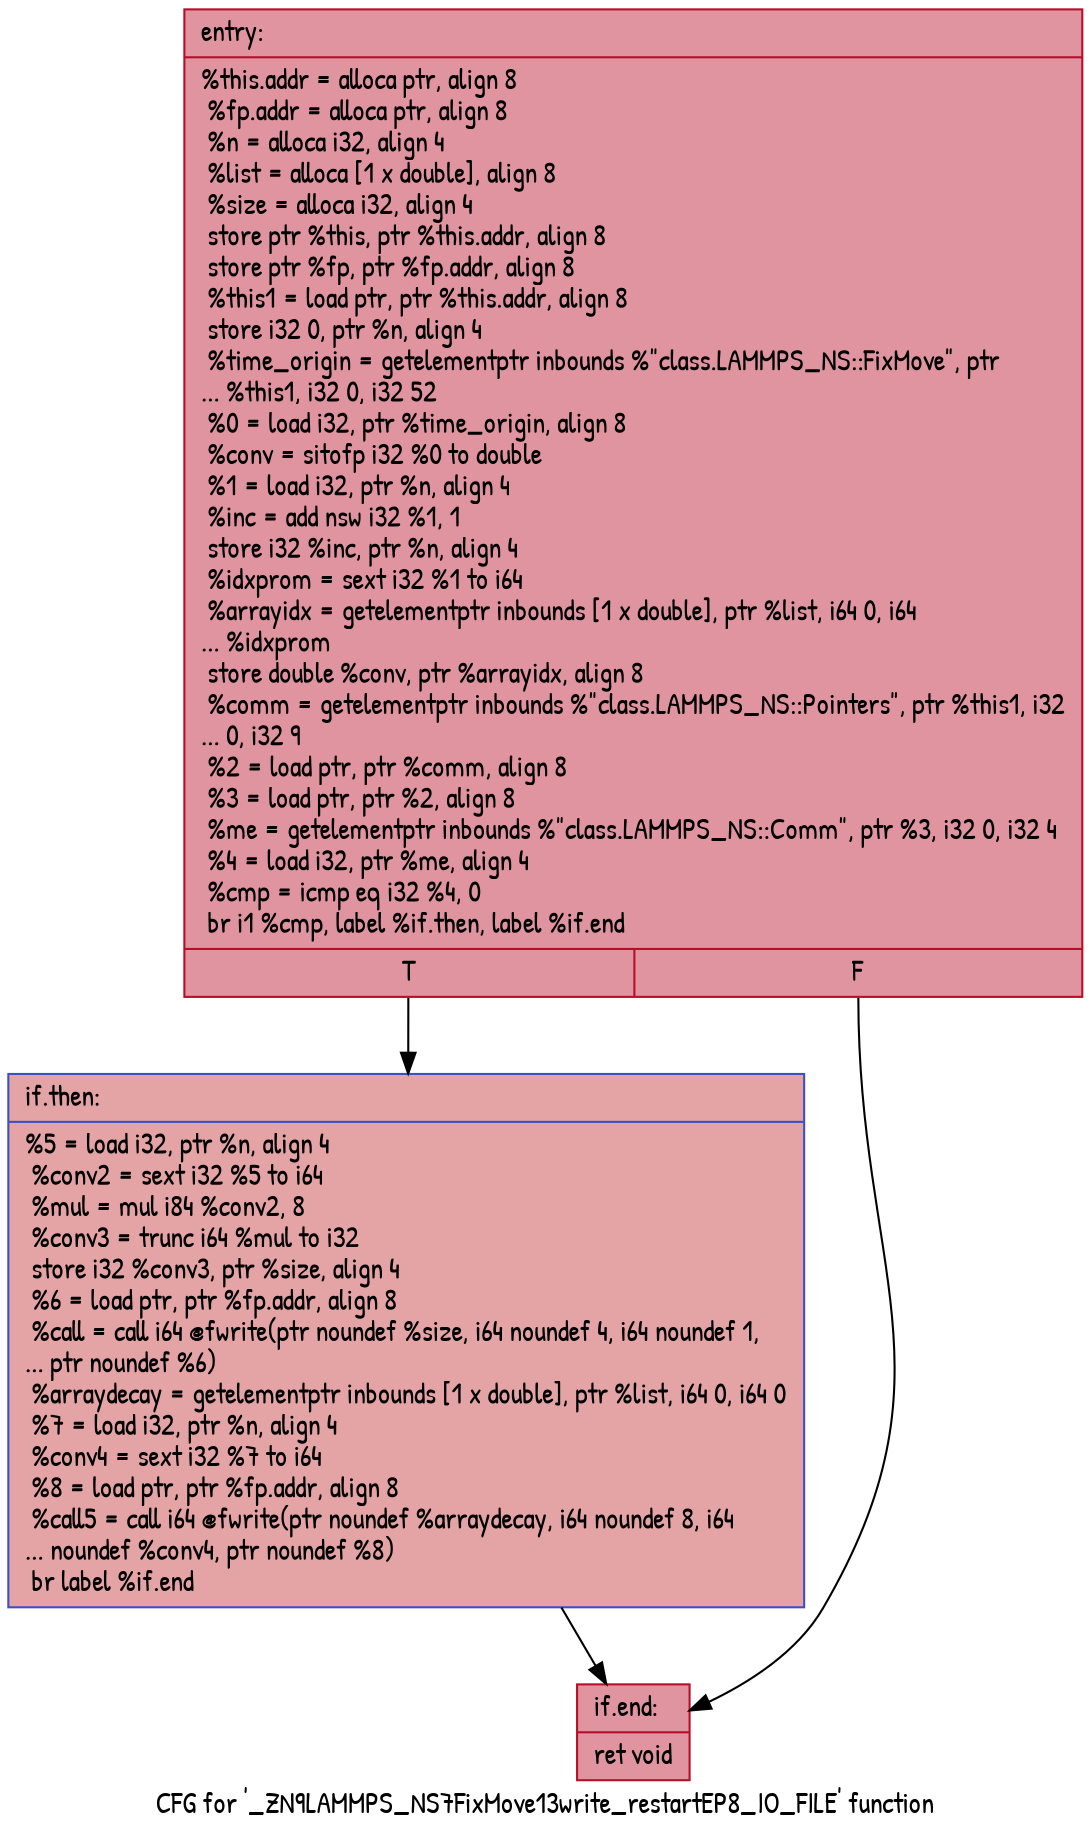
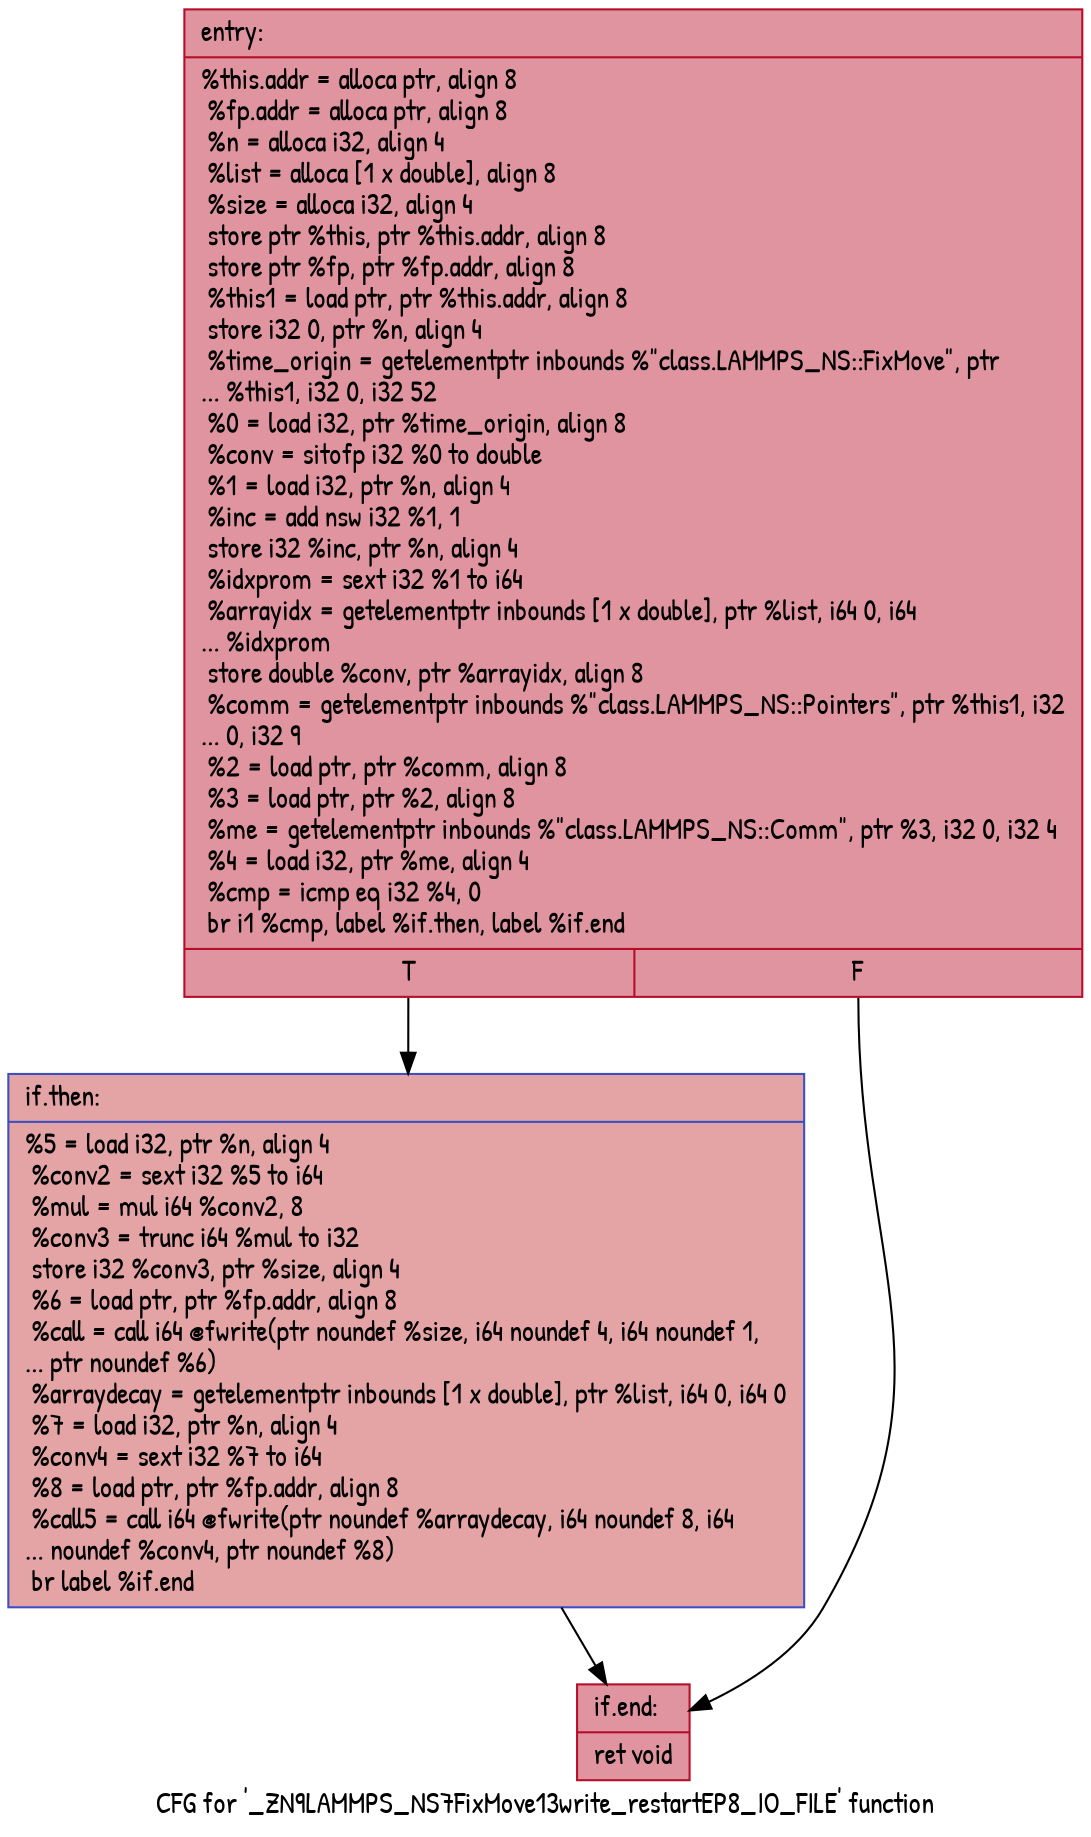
(166, 1207) -> (165, 1207)
